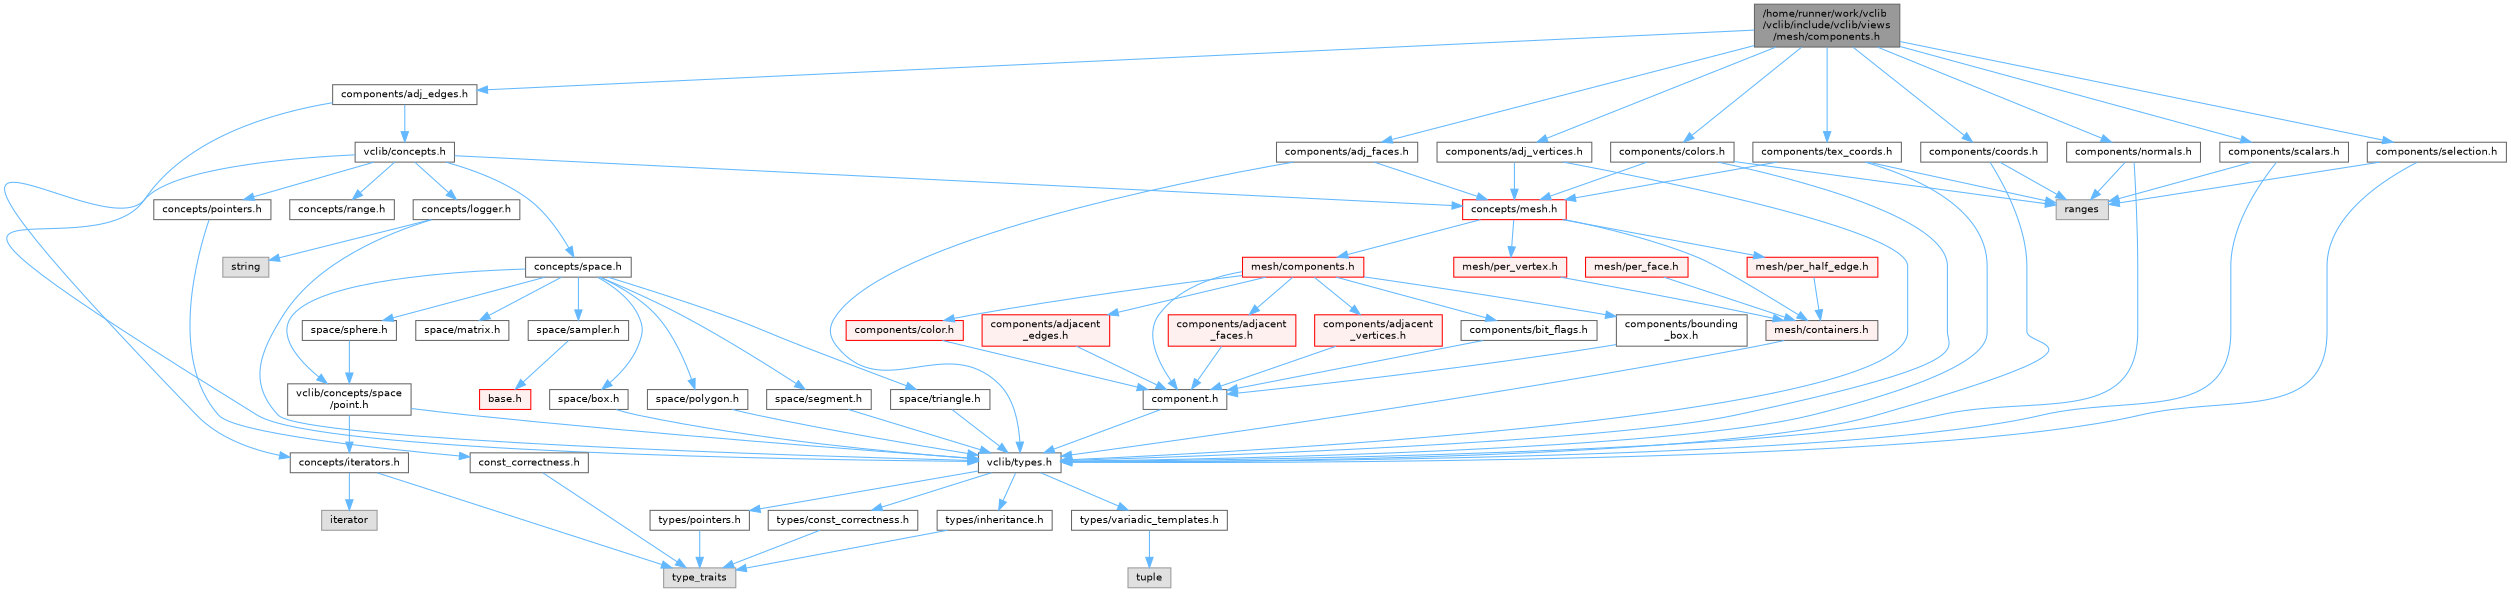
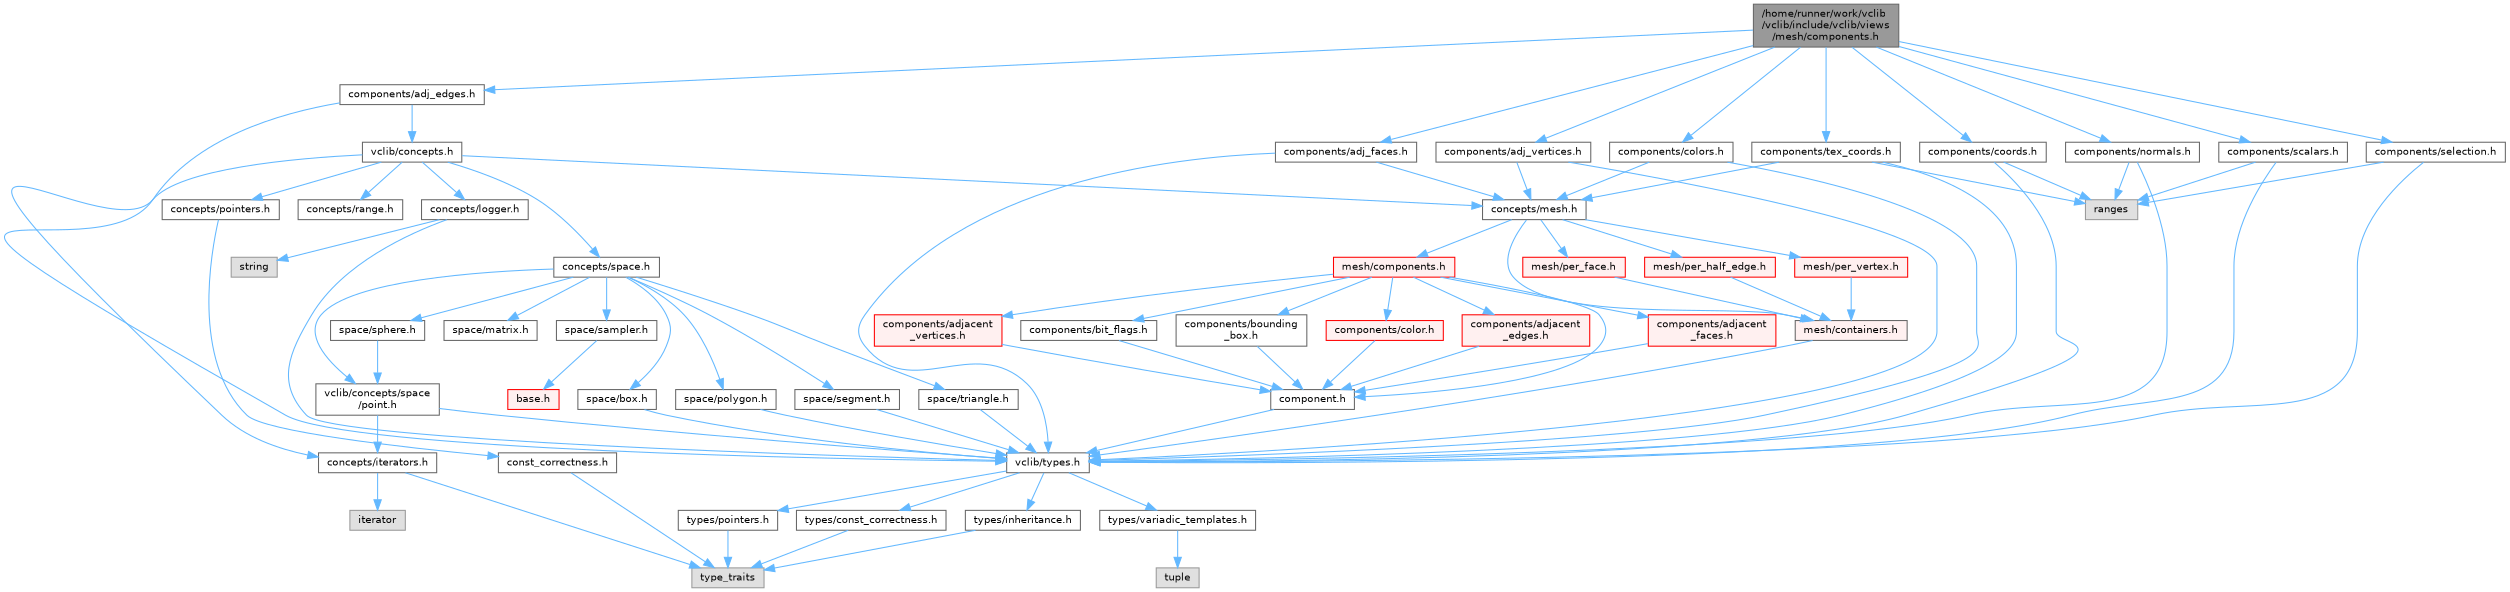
(1890, 183) -> none
(1514, 210) -> (1534, 210)
none -> (1551, 234)
